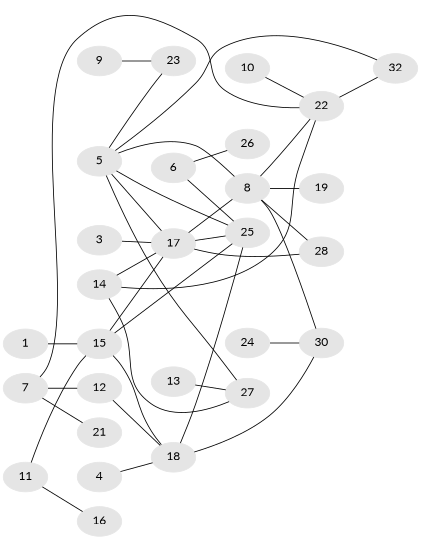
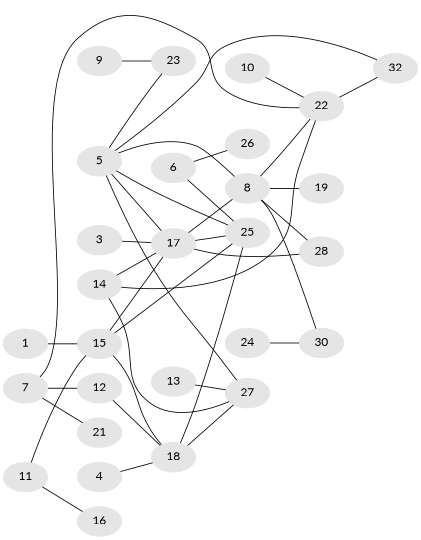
(265, 419) -> (211, 425)
